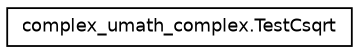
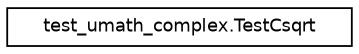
(180, 27) -> (180, 27)
